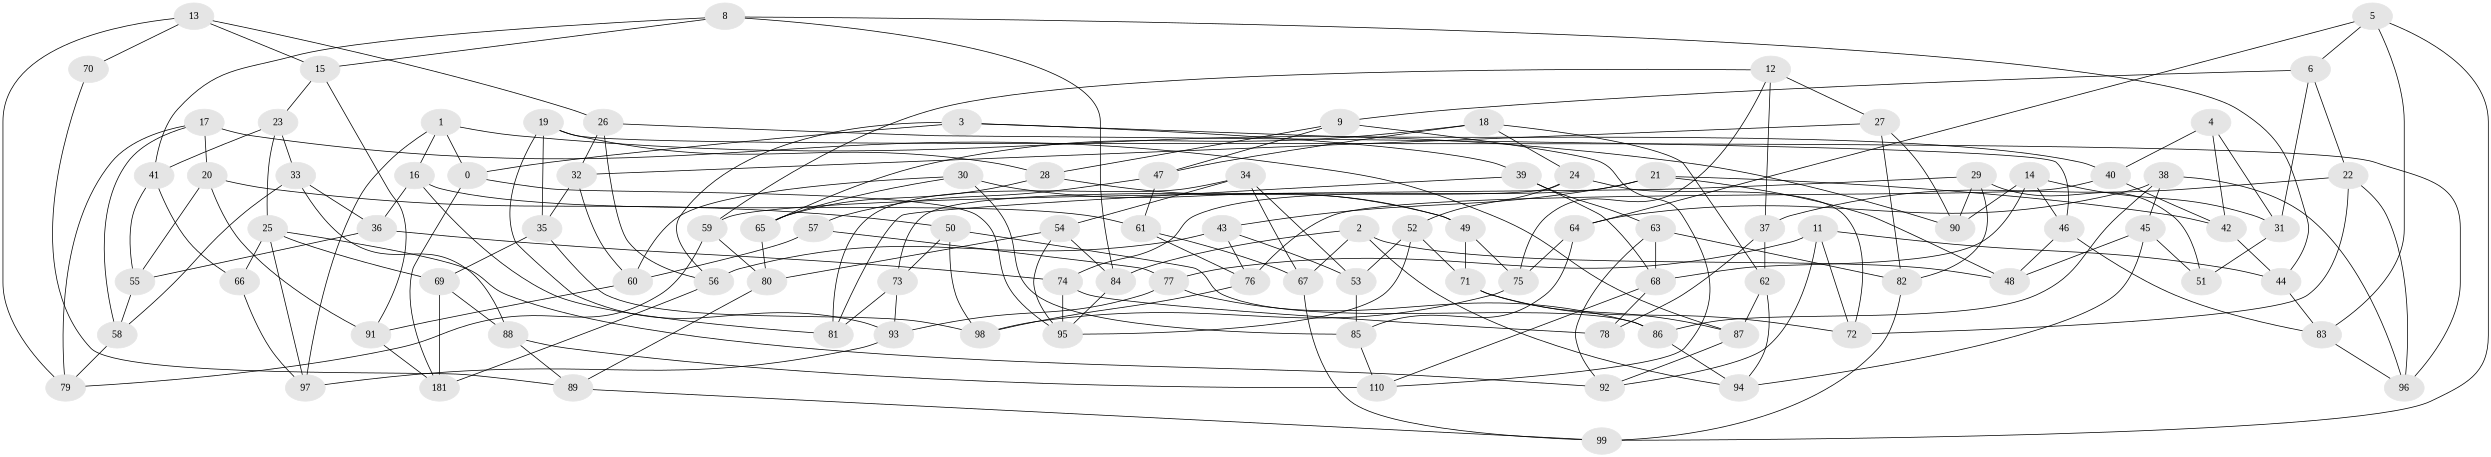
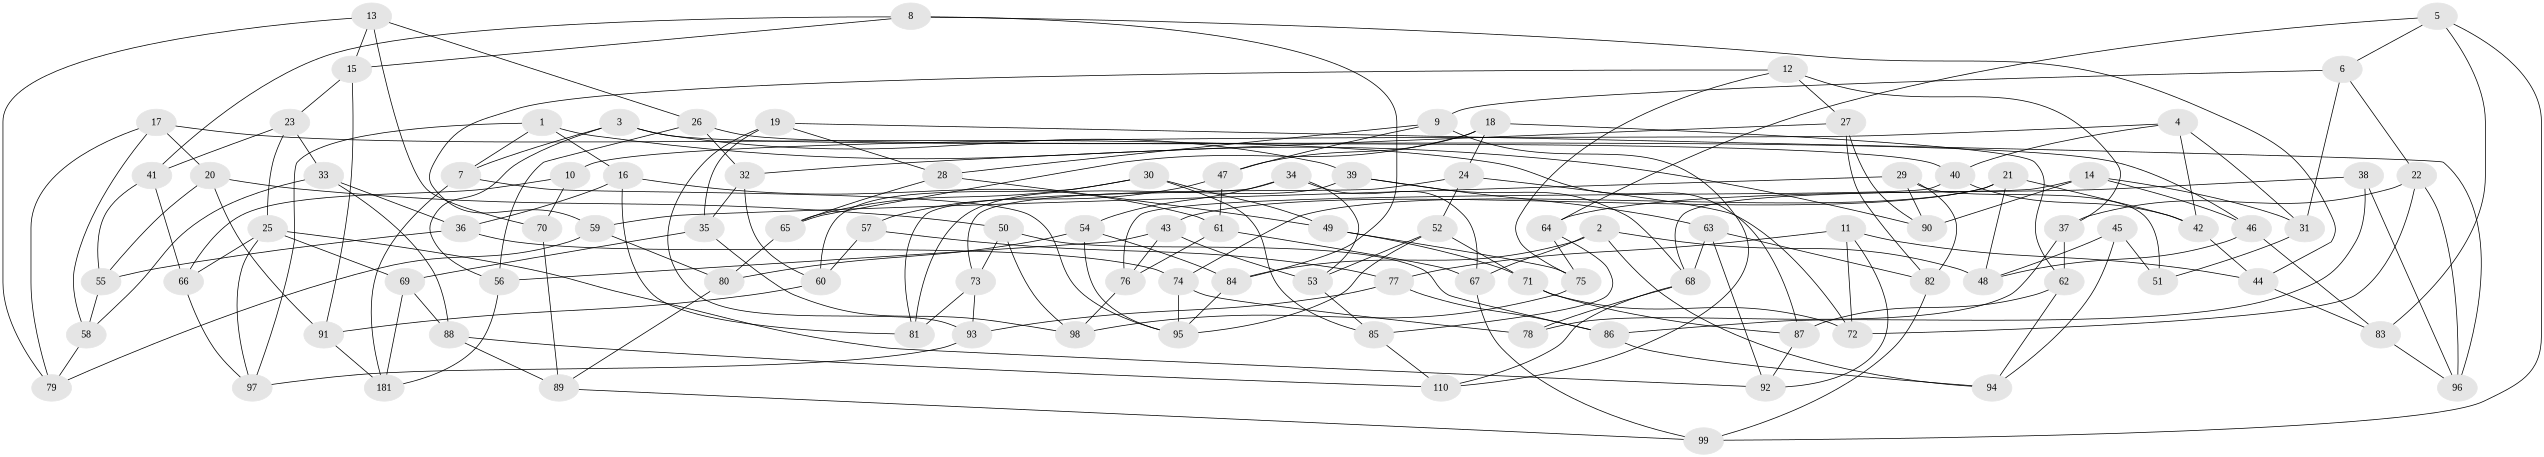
(468, 176) -> (461, 176)
none -> (570, 176)
(2155, 202) -> none
